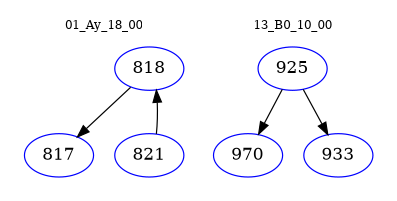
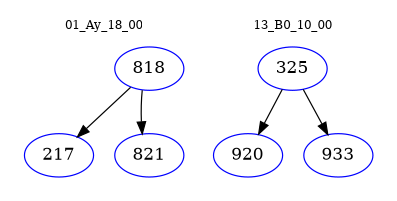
(293, 69) -> (293, 69)
(157, 118) -> (141, 106)
(59, 155) -> (59, 155)
(248, 155) -> (248, 155)
